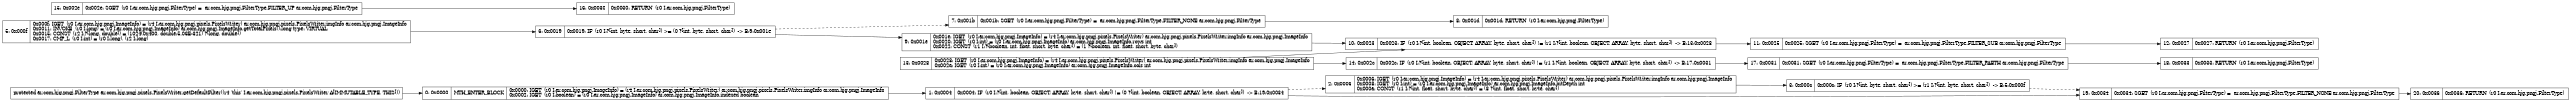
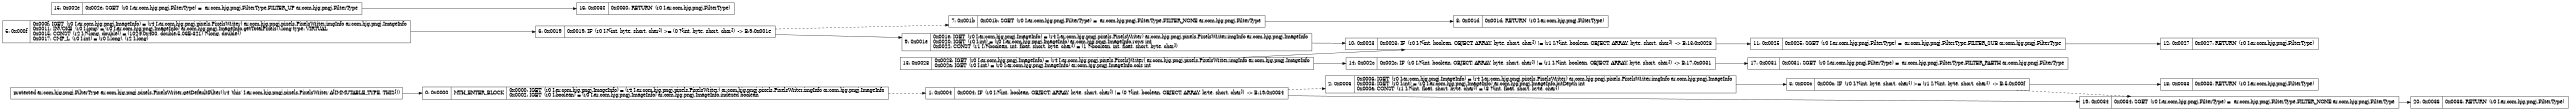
(2113, 63) -> (2093, 84)
(905, 93) -> (905, 93)
